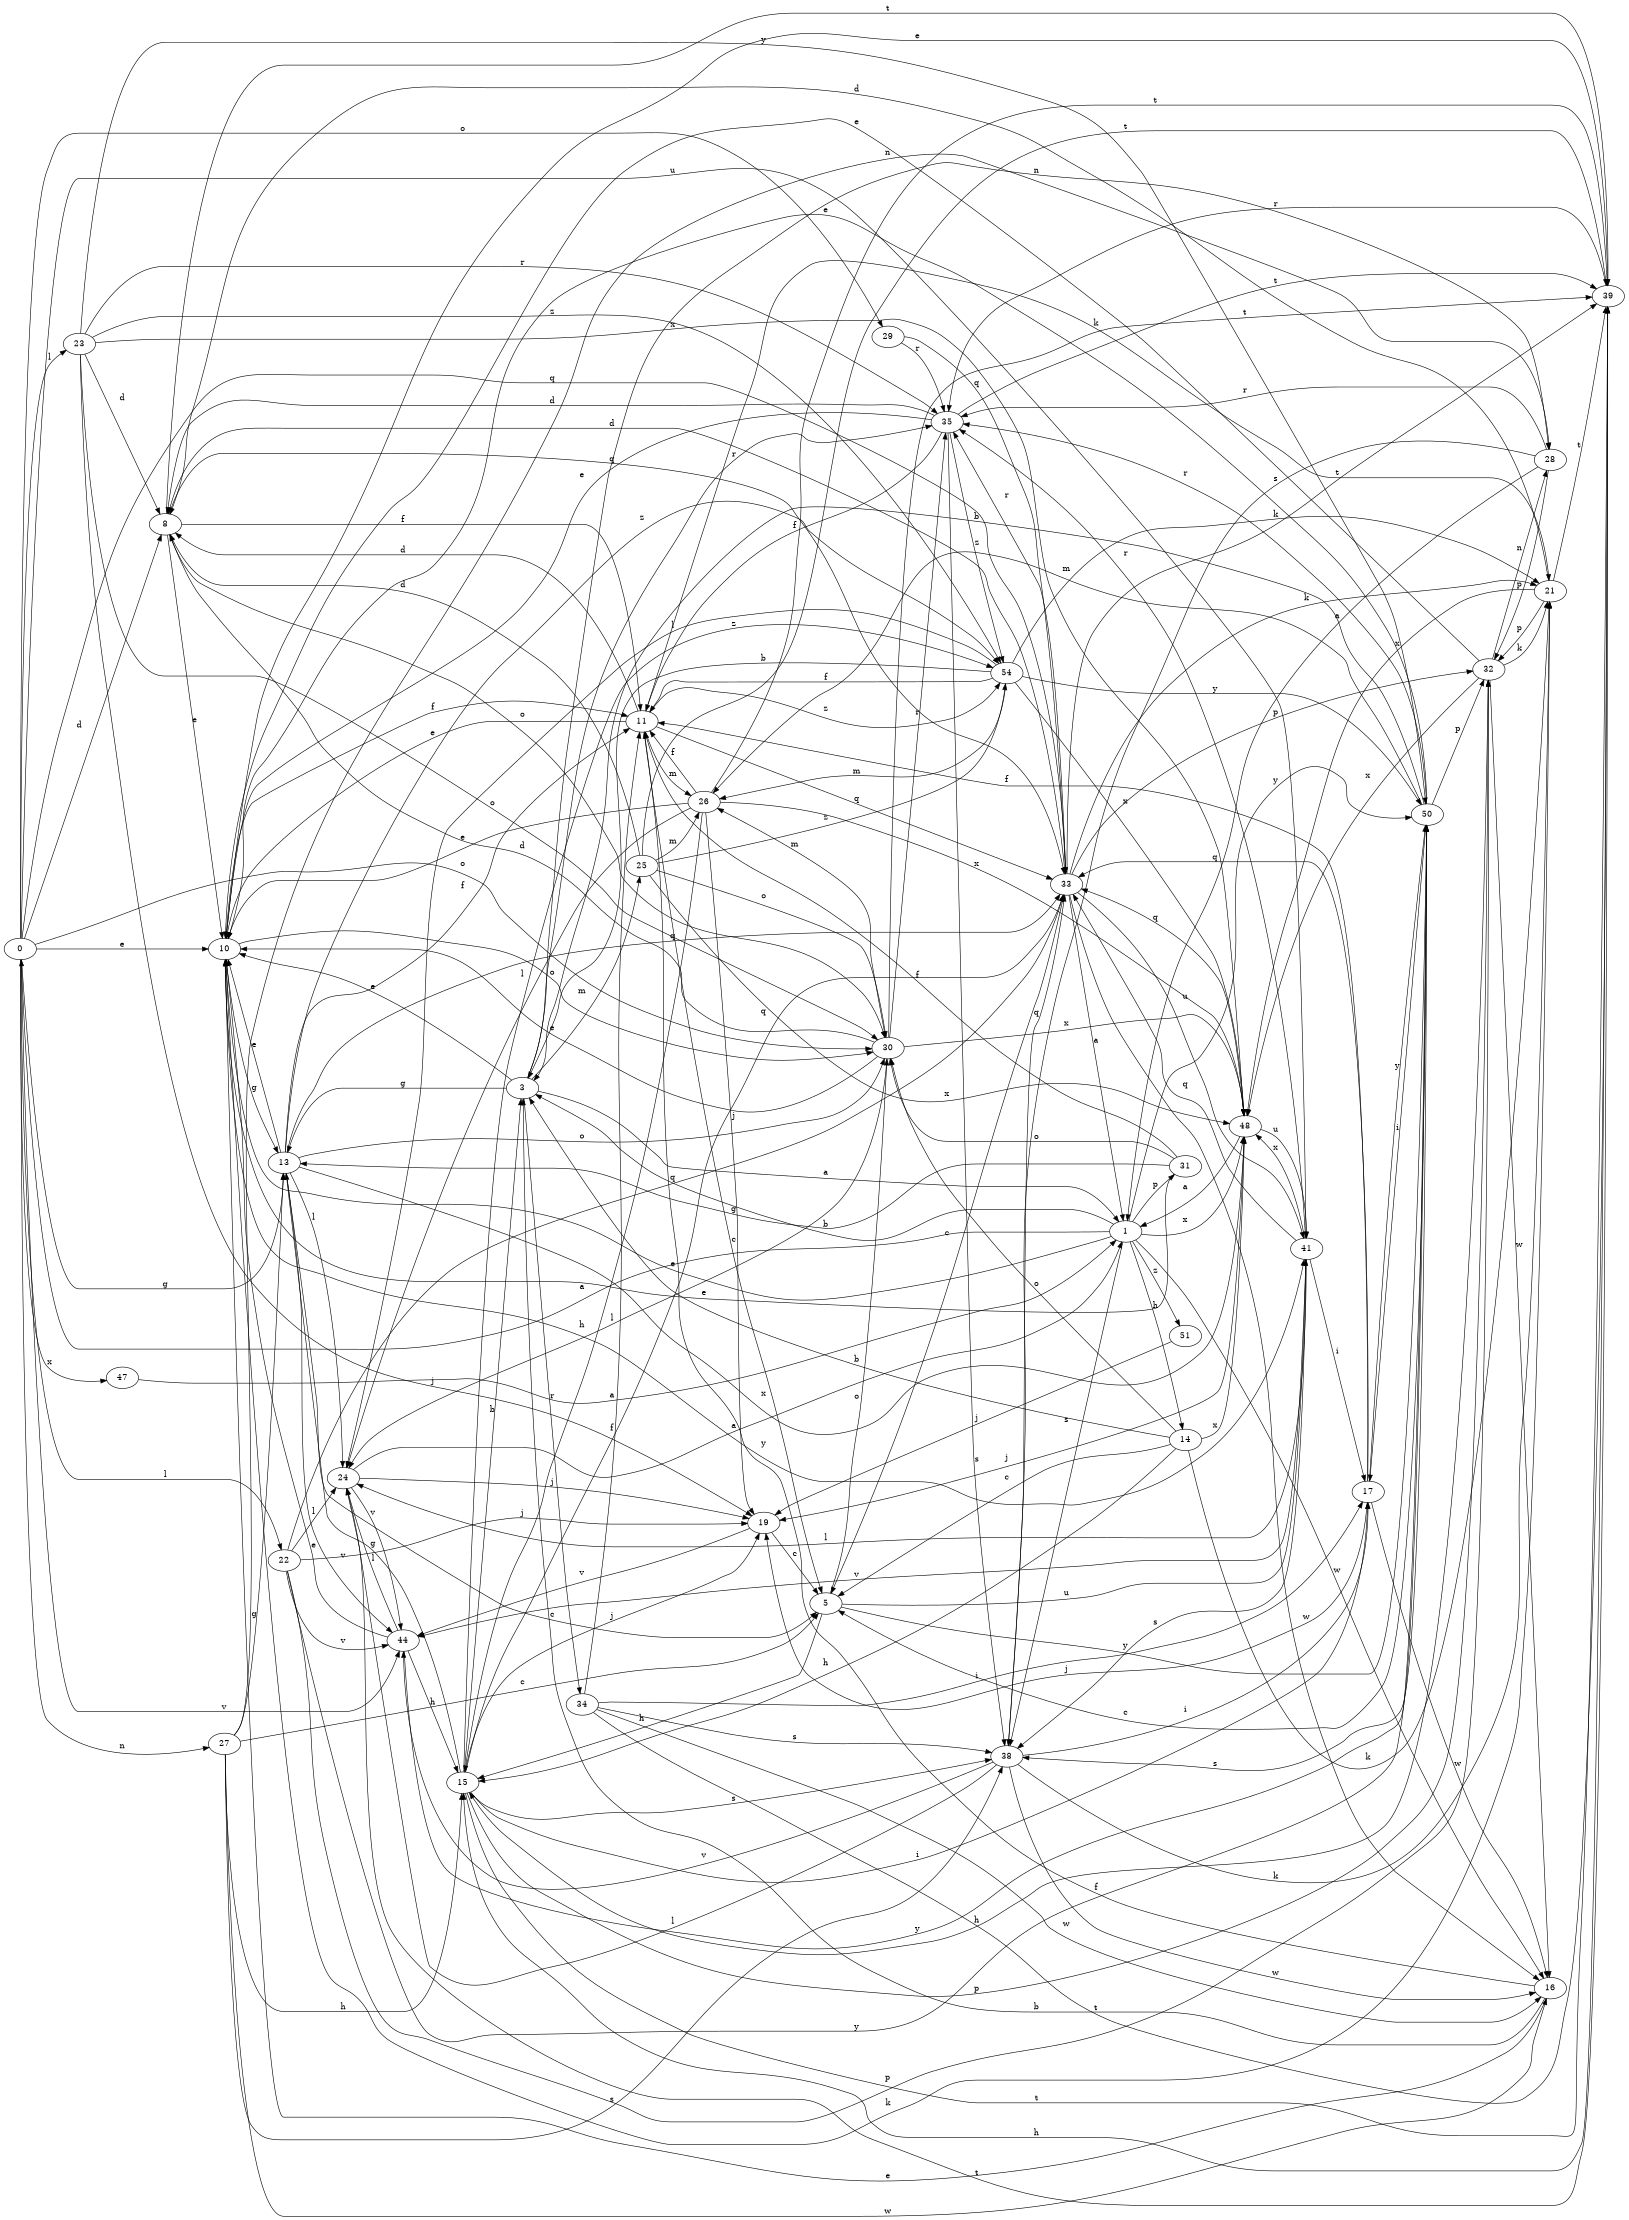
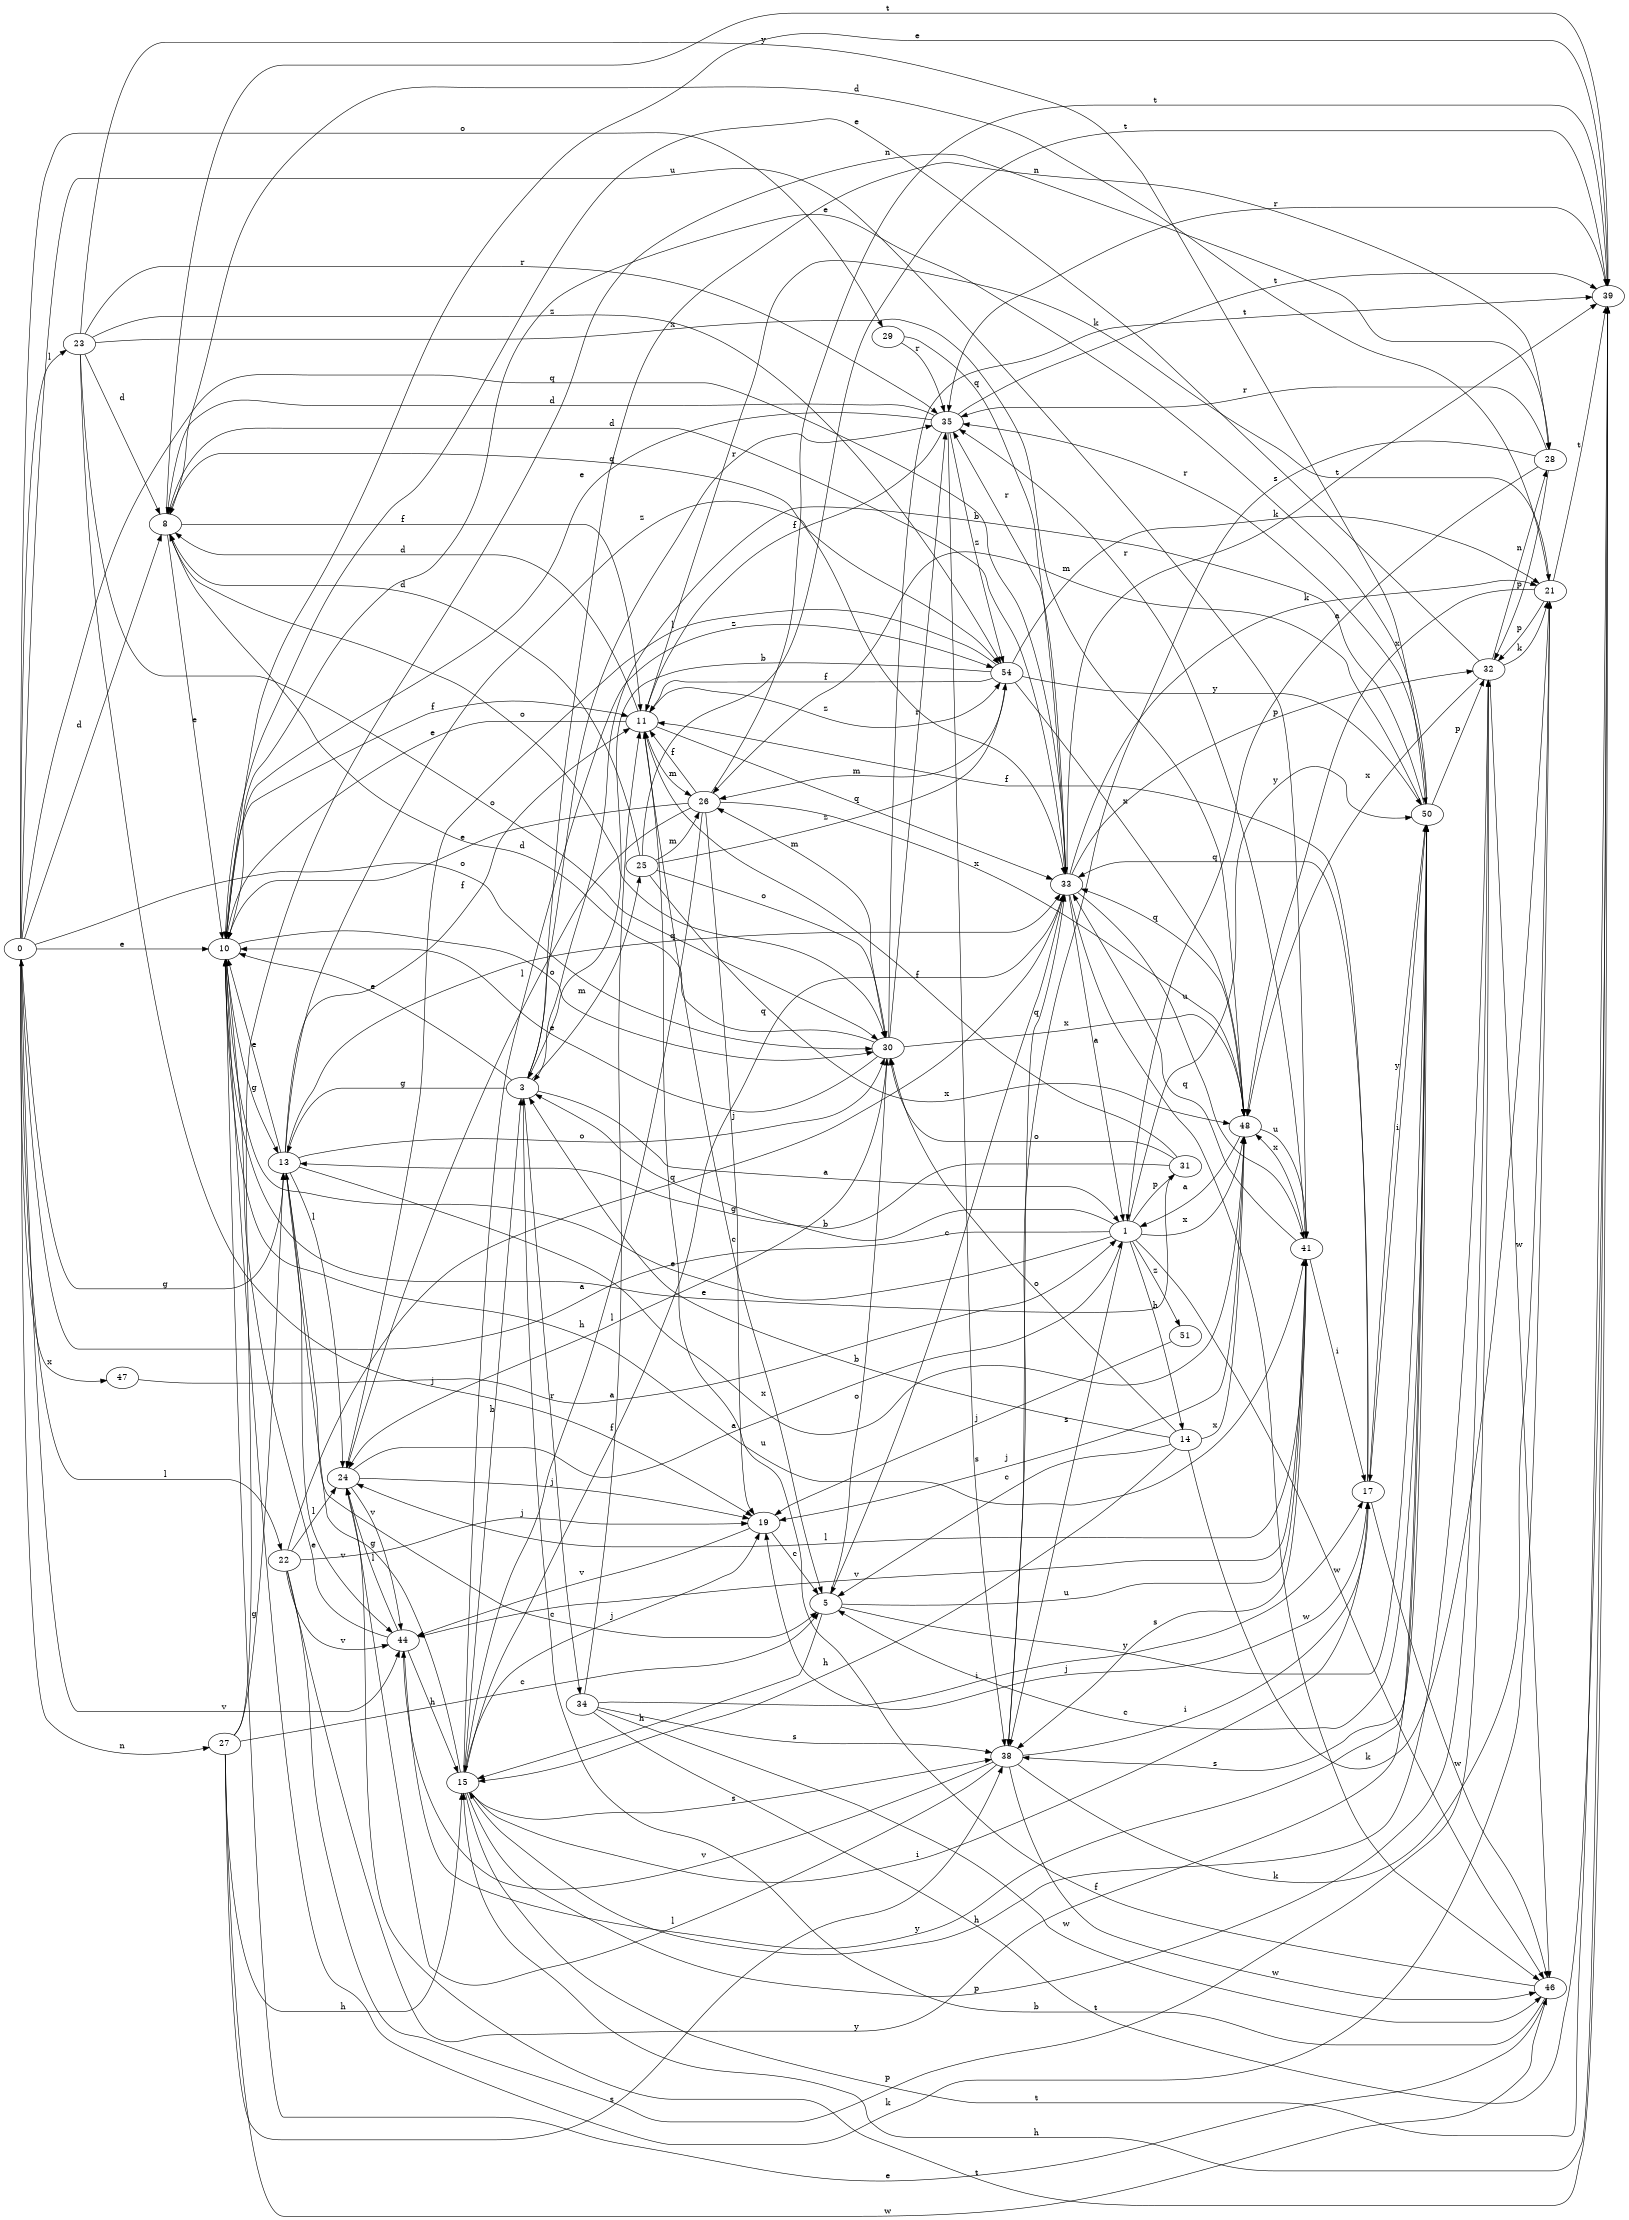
(764, 1443) -> (764, 1443)
(1550, 1988) -> (1550, 1988)
